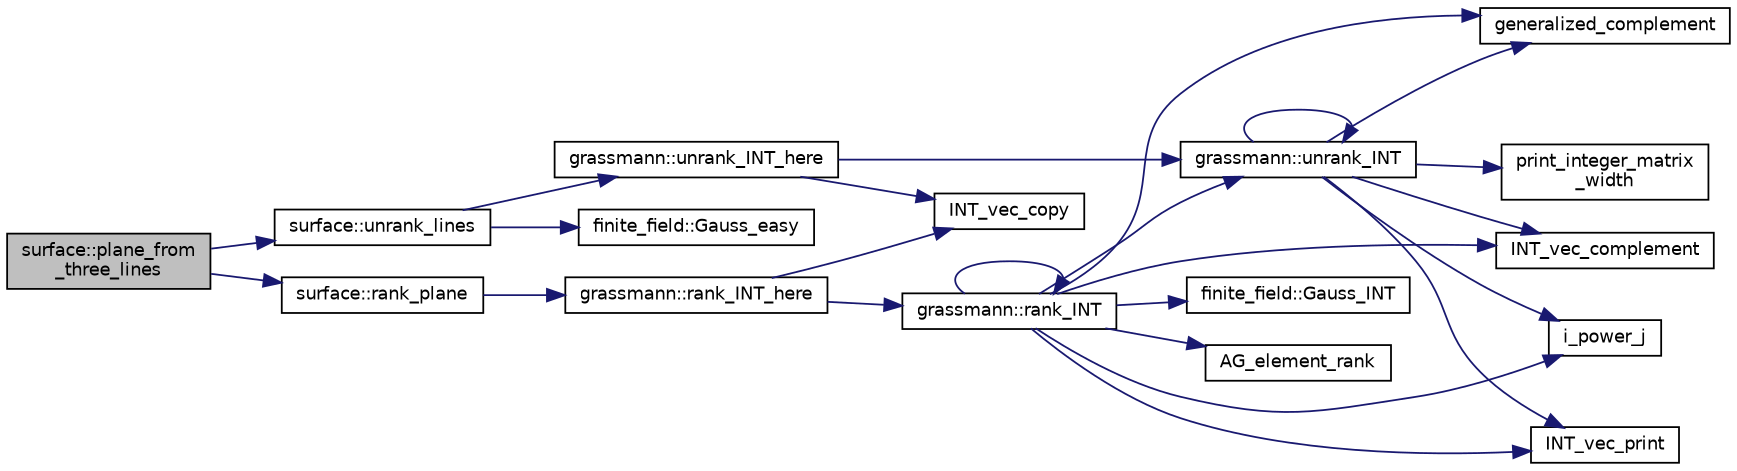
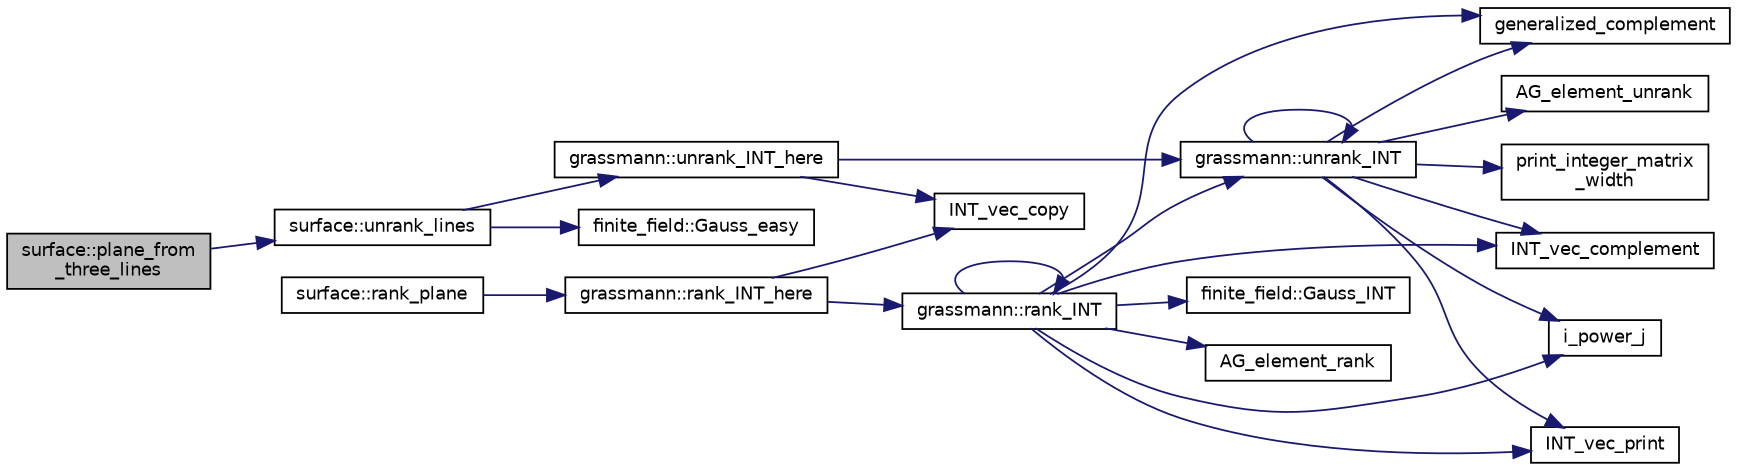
none -> (1605, 94)
(237, 277) -> none
